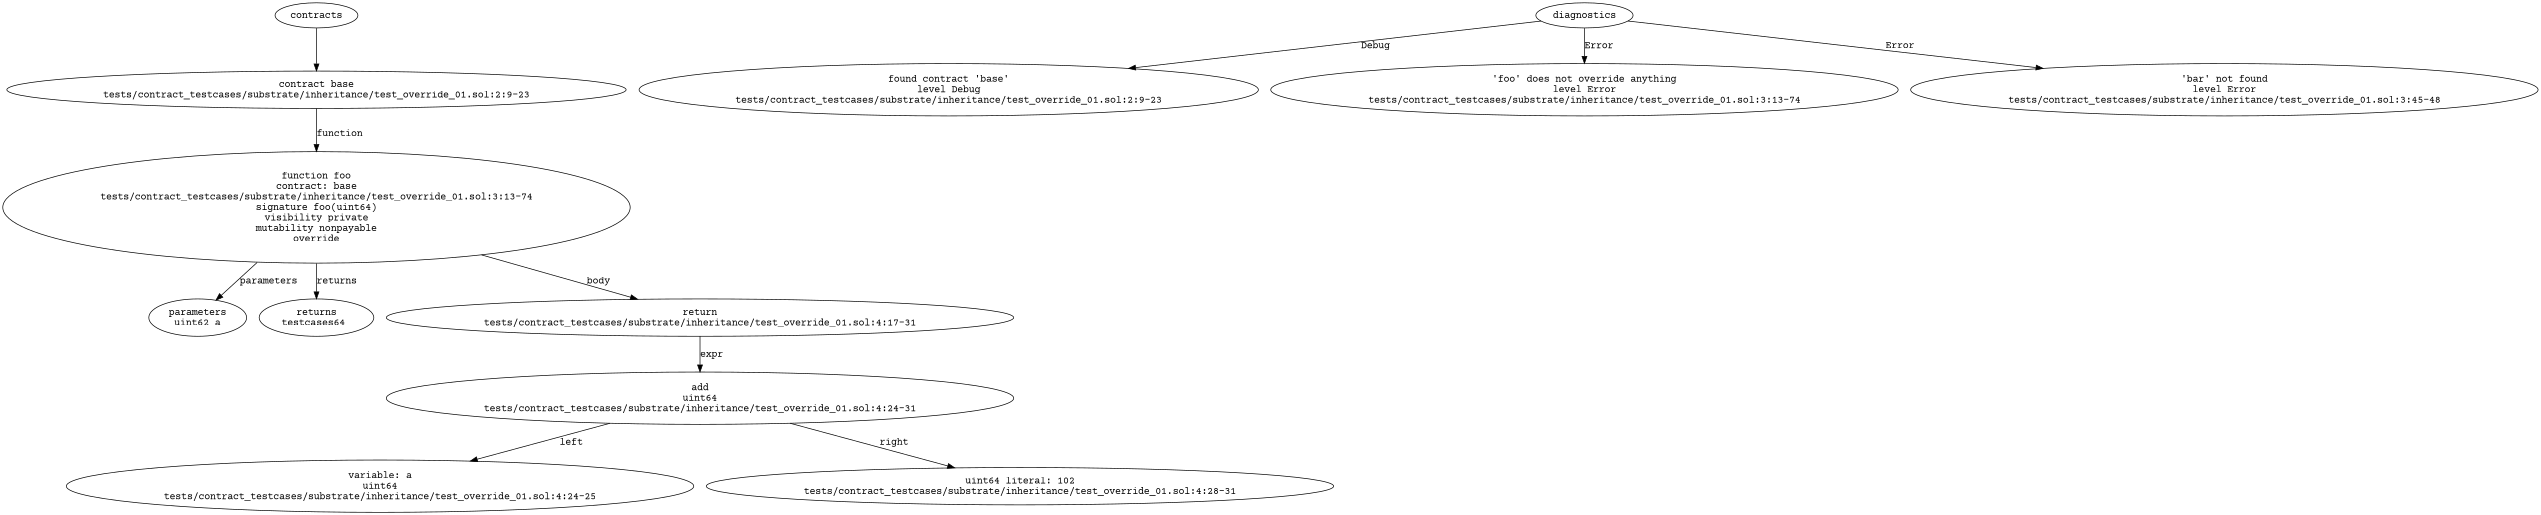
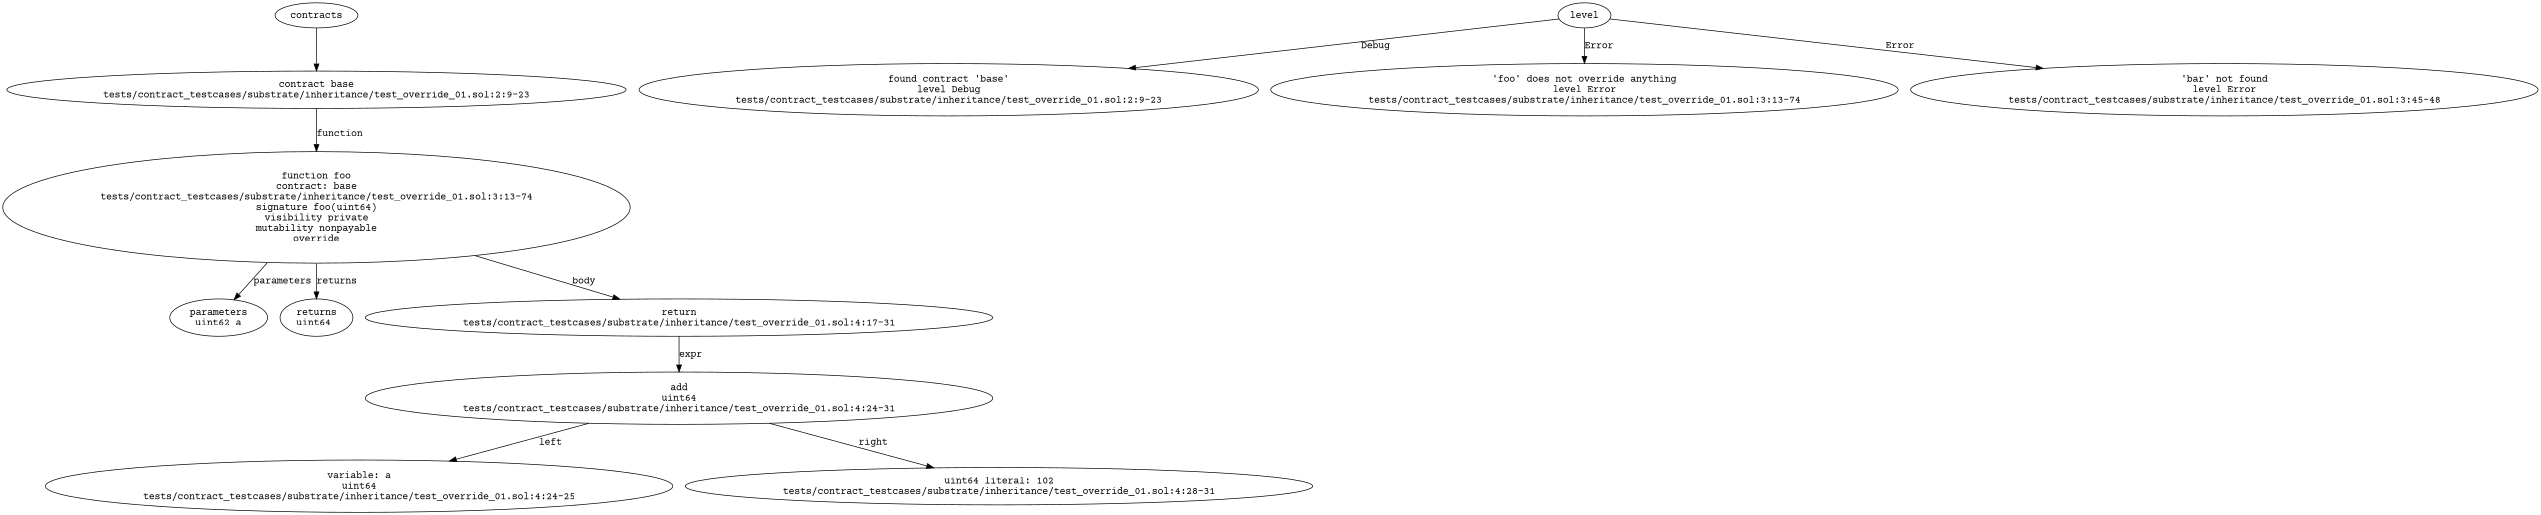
(1584, 15) -> (1584, 15)
(316, 318) -> (316, 318)
